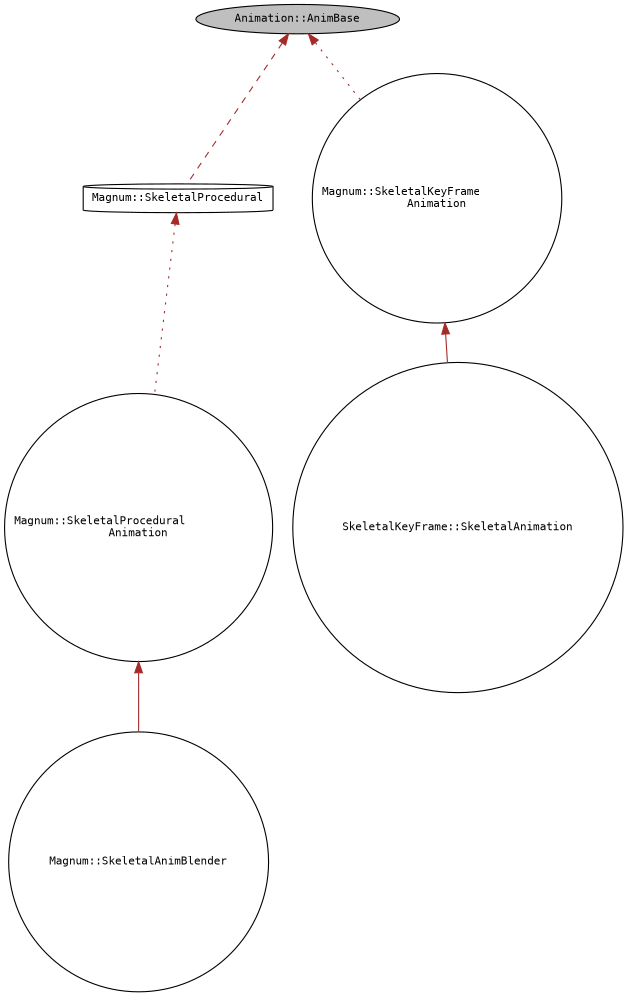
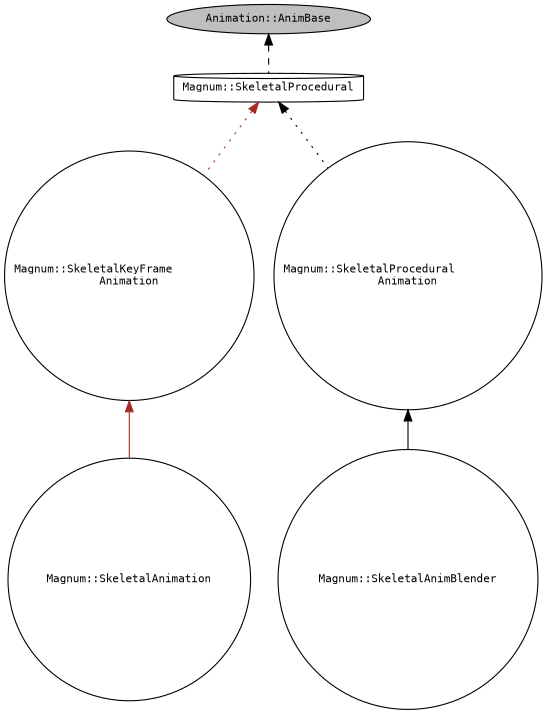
(338, 71) -> (228, 143)
(235, 113) -> (269, 59)
(165, 309) -> (307, 139)
(458, 528) -> (129, 579)
(139, 702) -> (408, 435)
